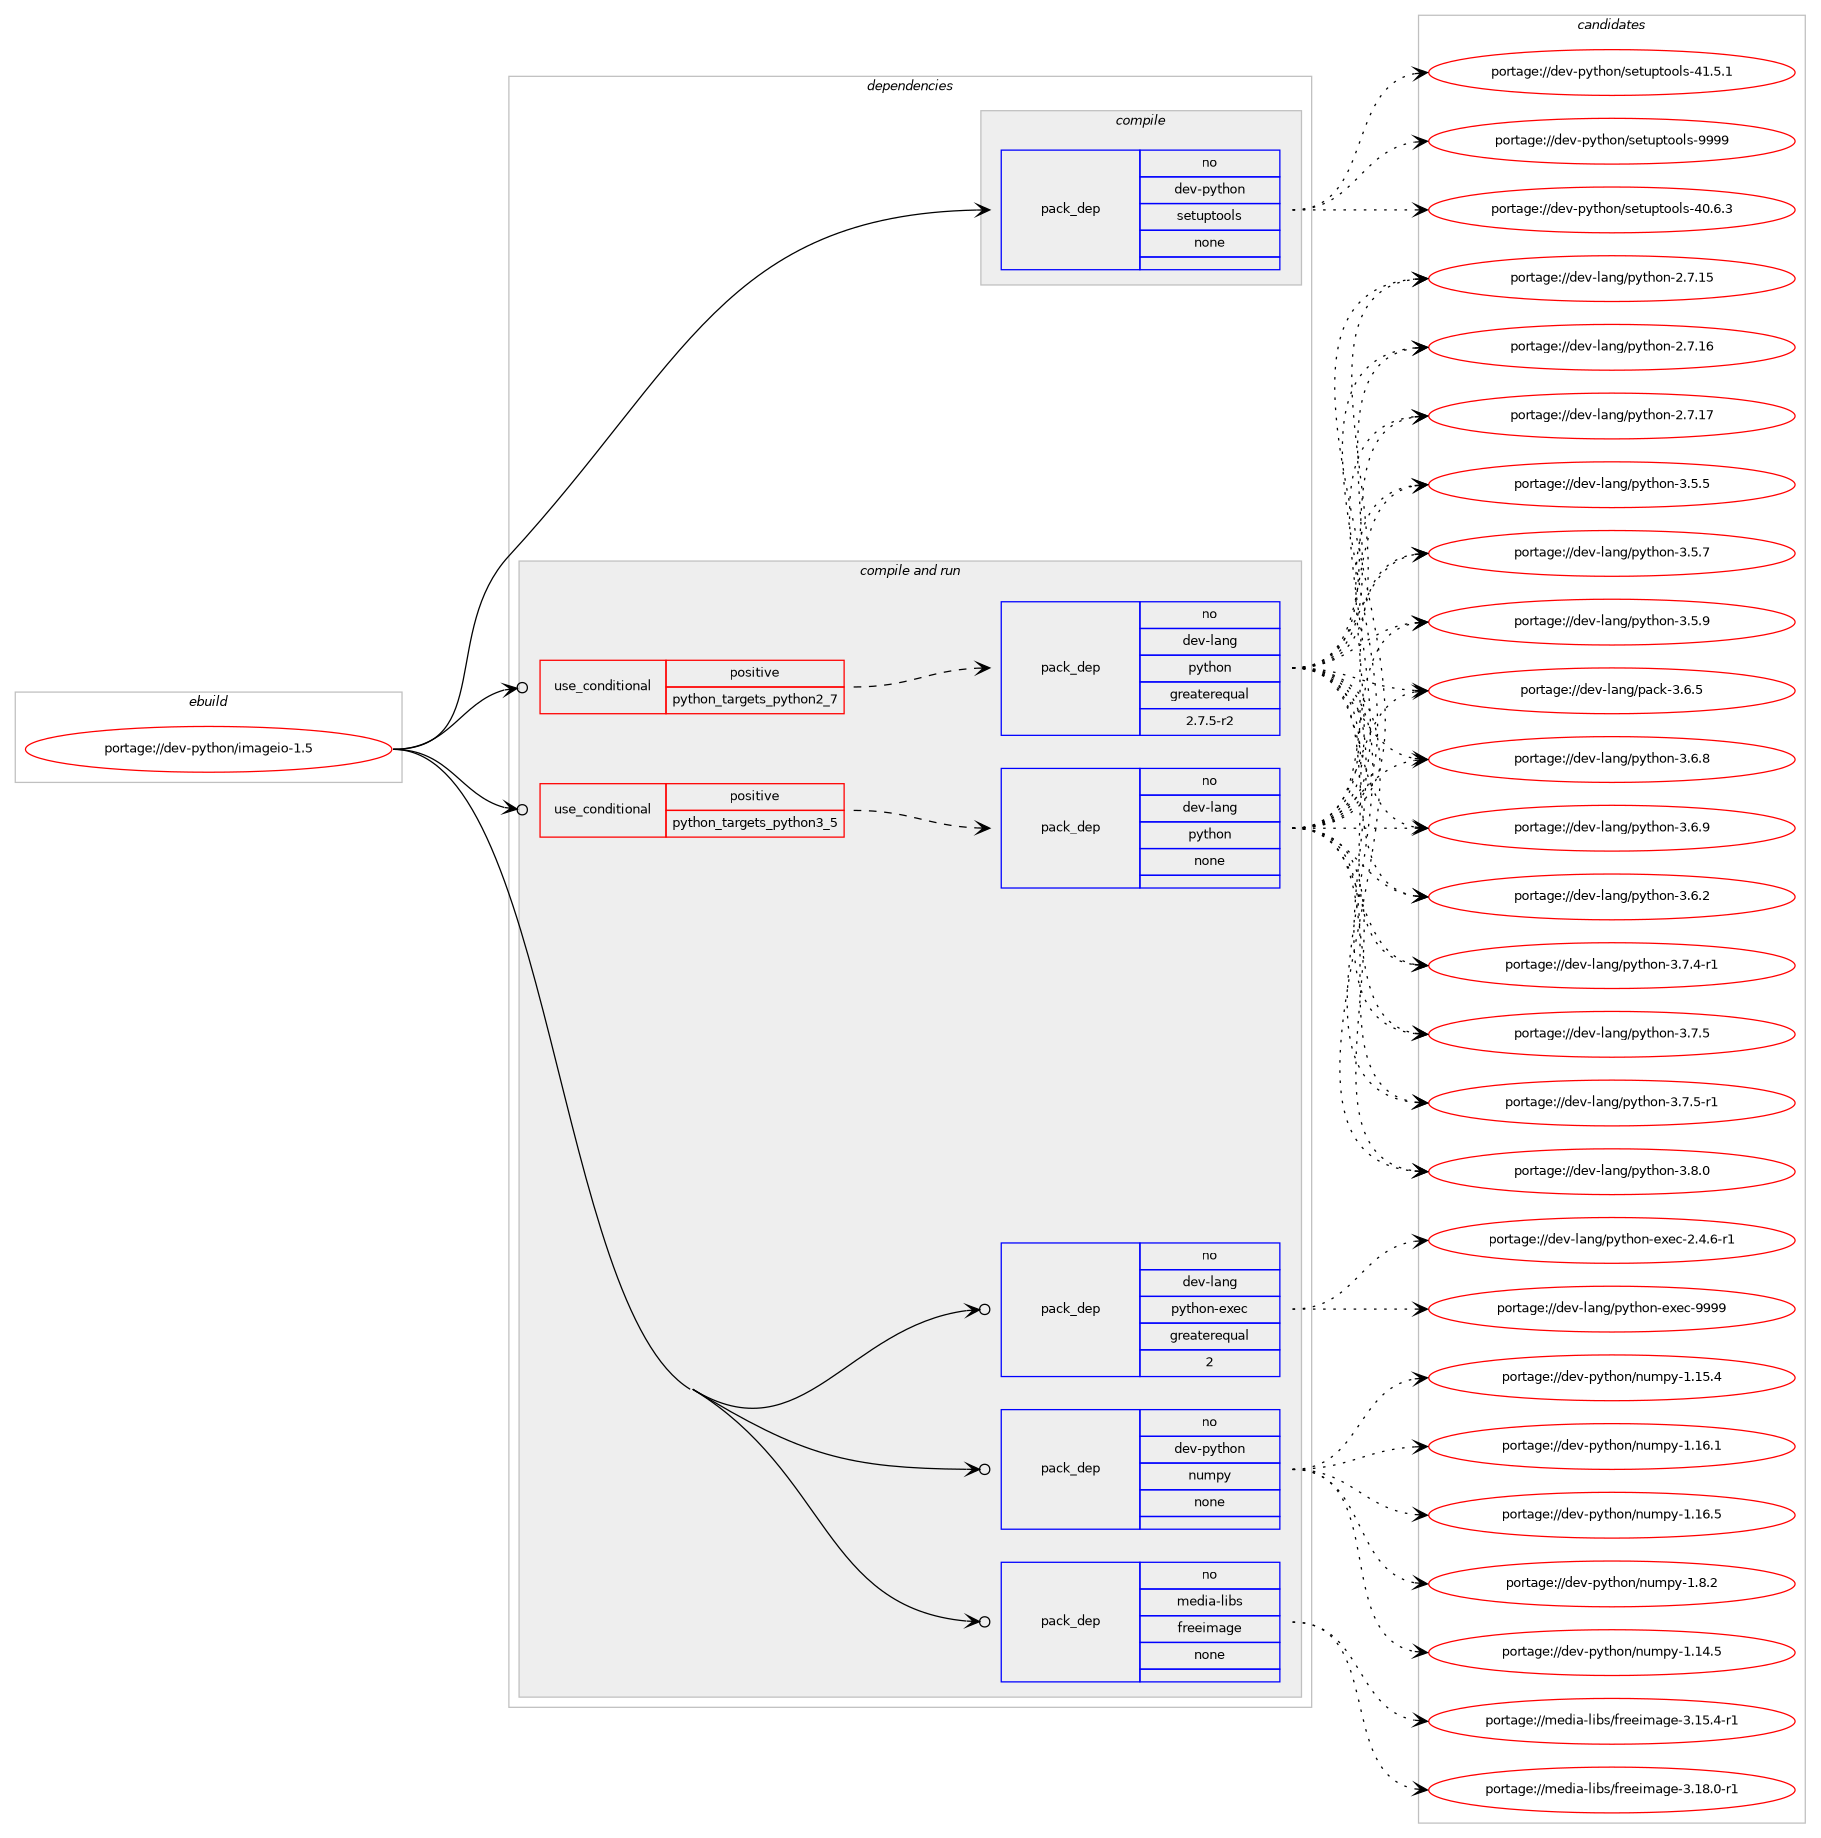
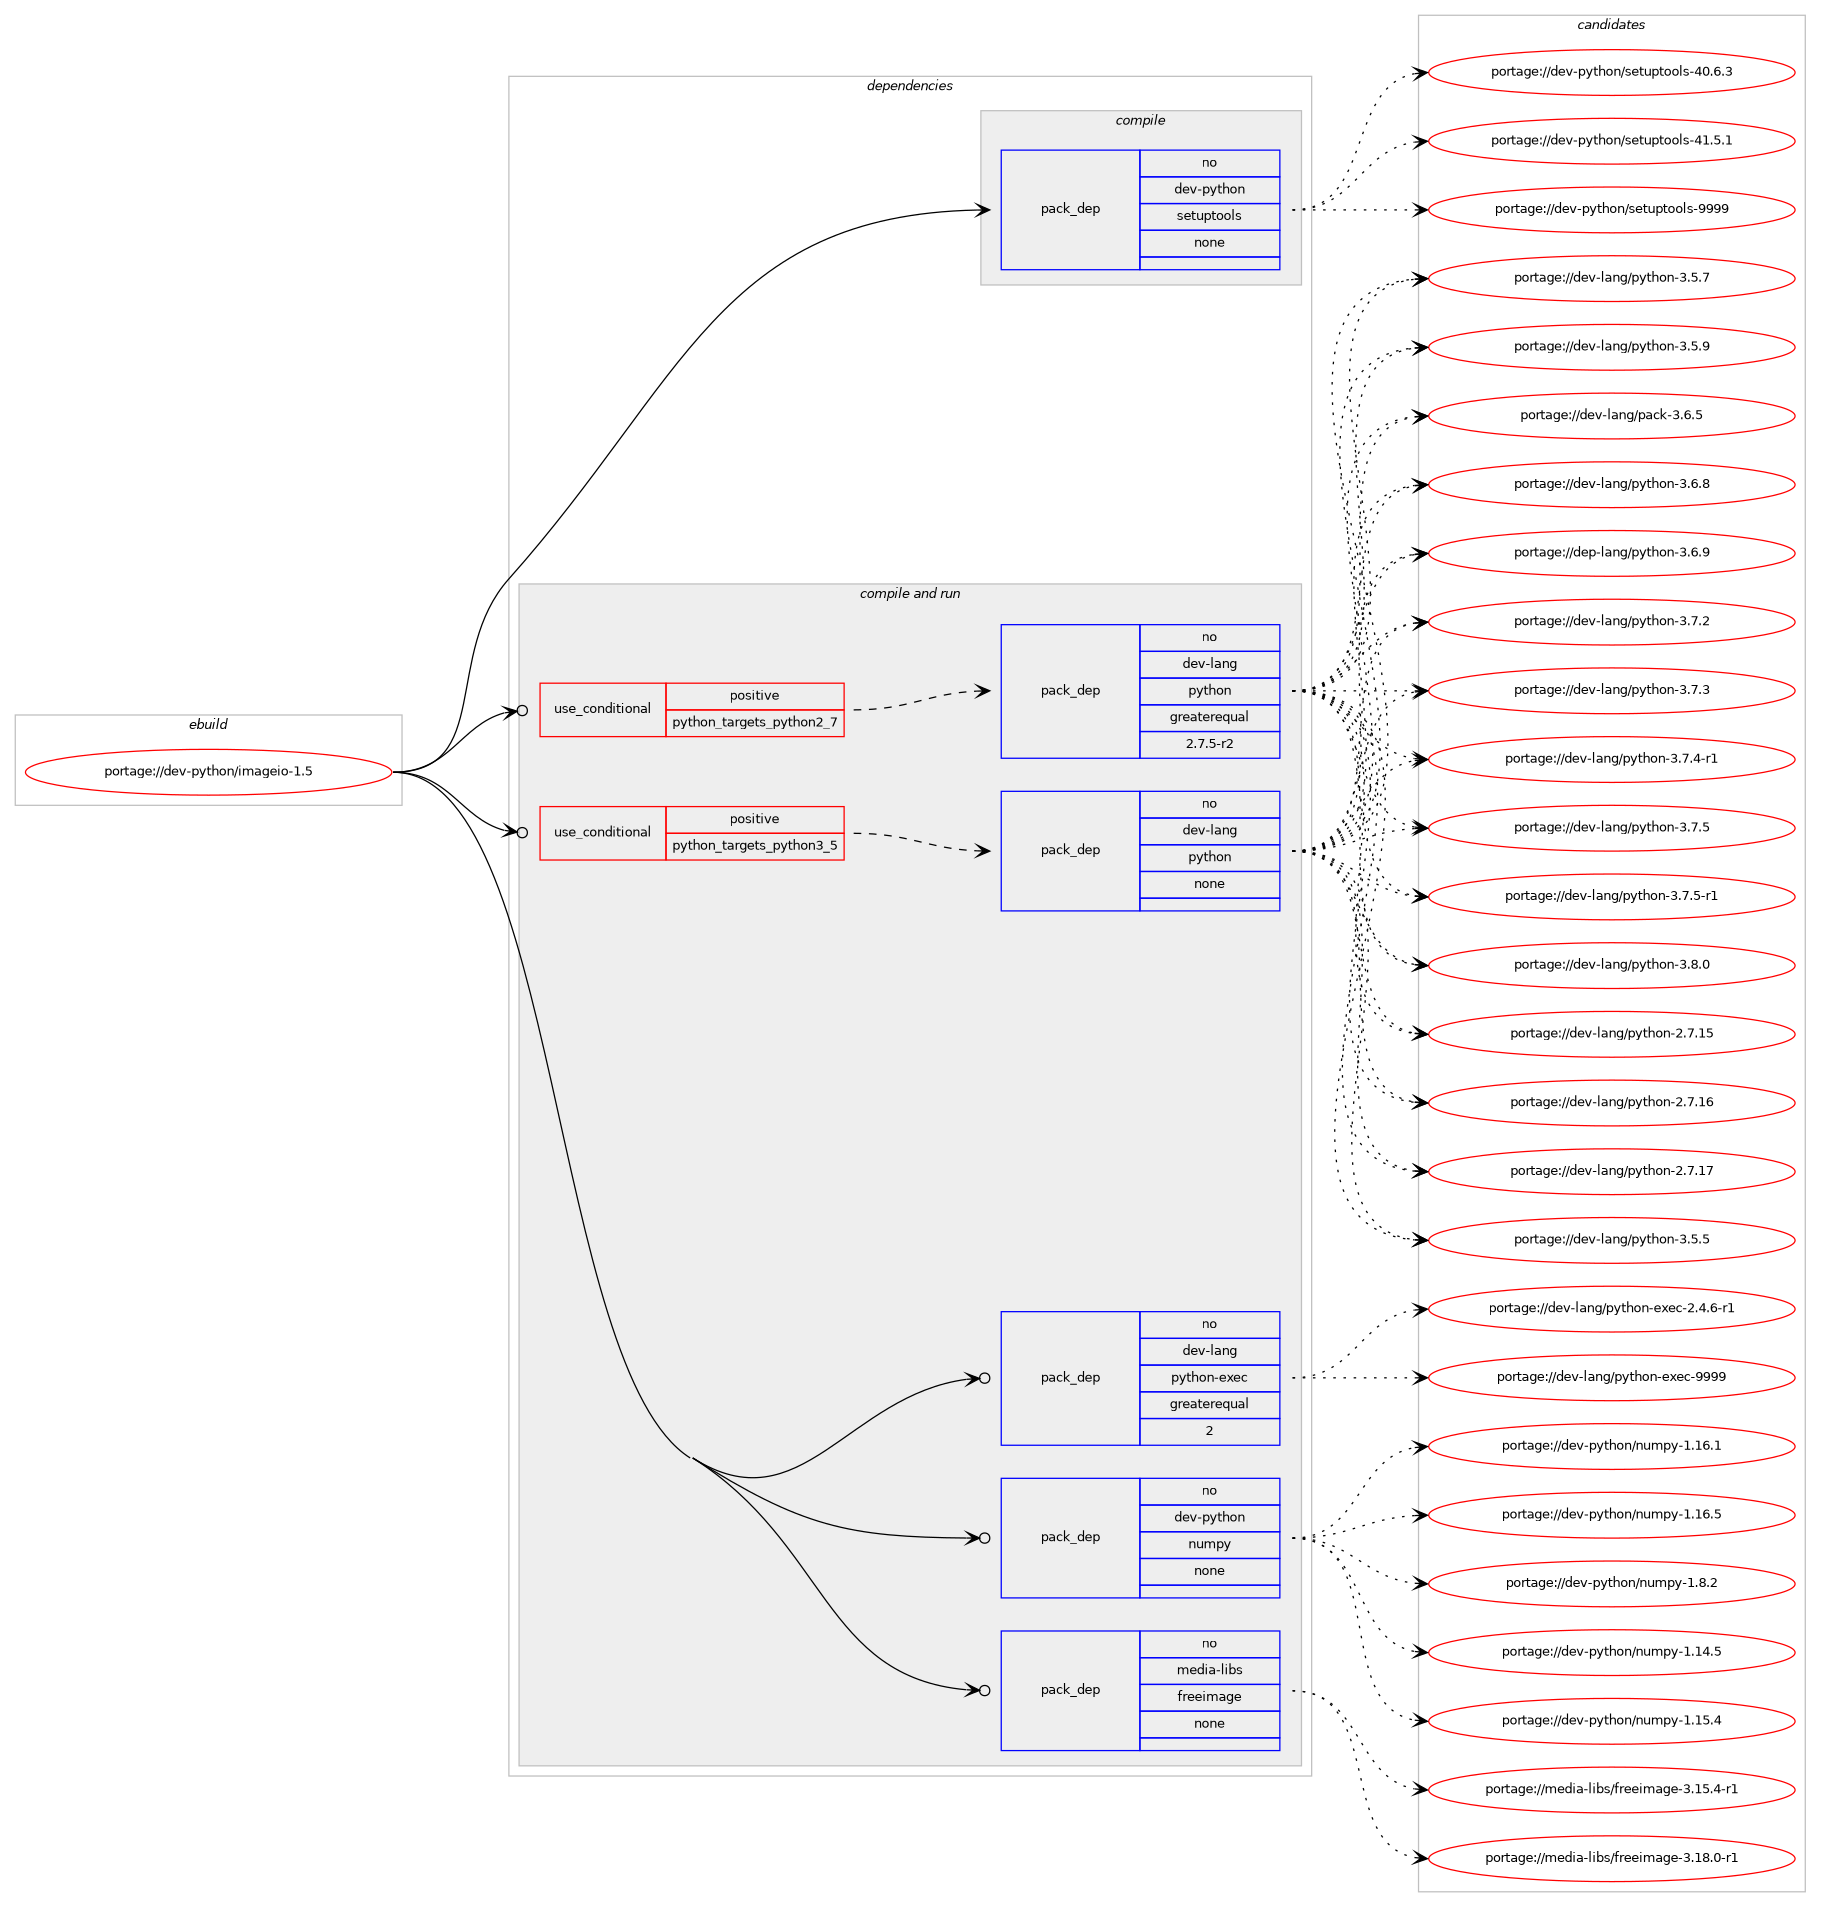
none -> (1612, 691)
(1612, 828) -> (1612, 553)
(1612, 897) -> (1612, 622)
